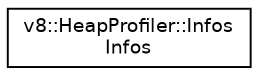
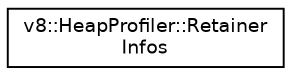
(129, 38) -> (146, 38)
